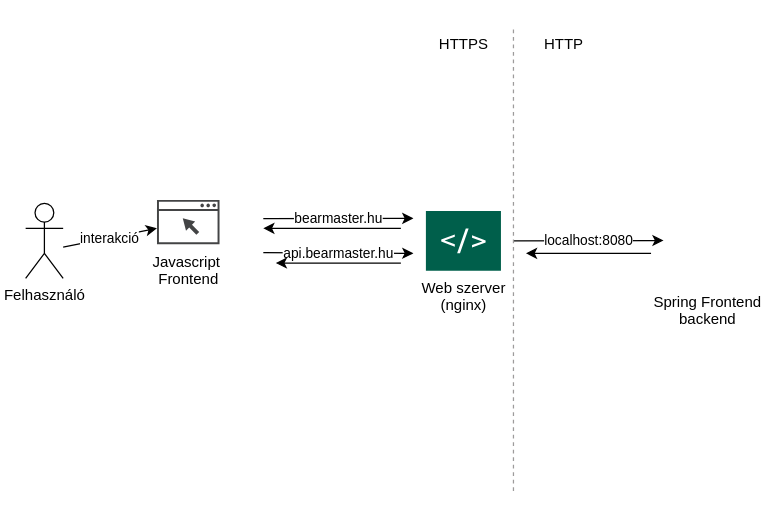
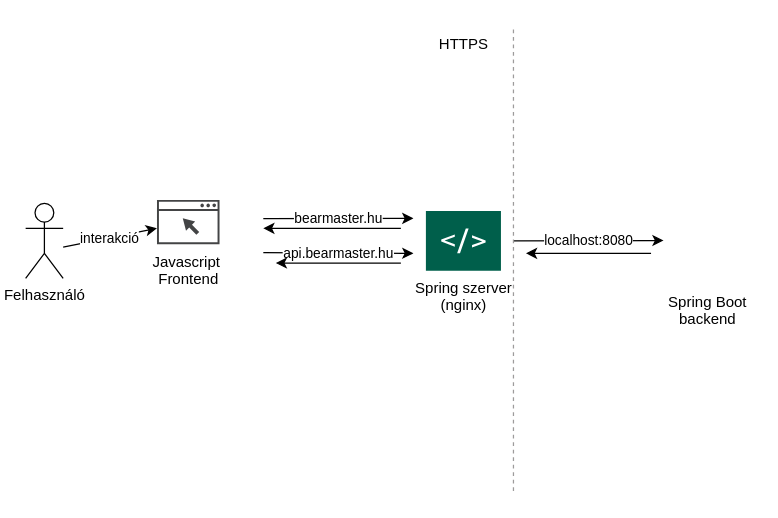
(563, 44) -> none
(464, 297) -> (464, 297)
(708, 311) -> (708, 311)
